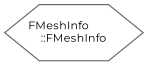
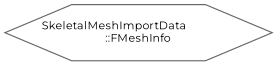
(74, 33) -> (139, 33)
